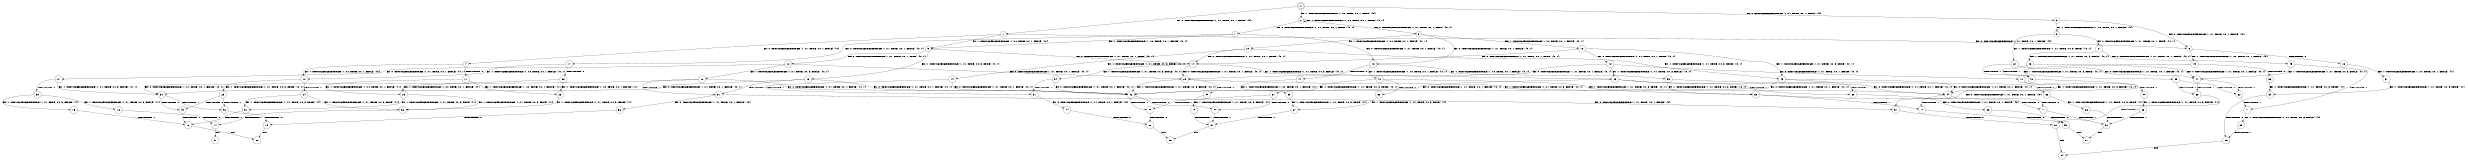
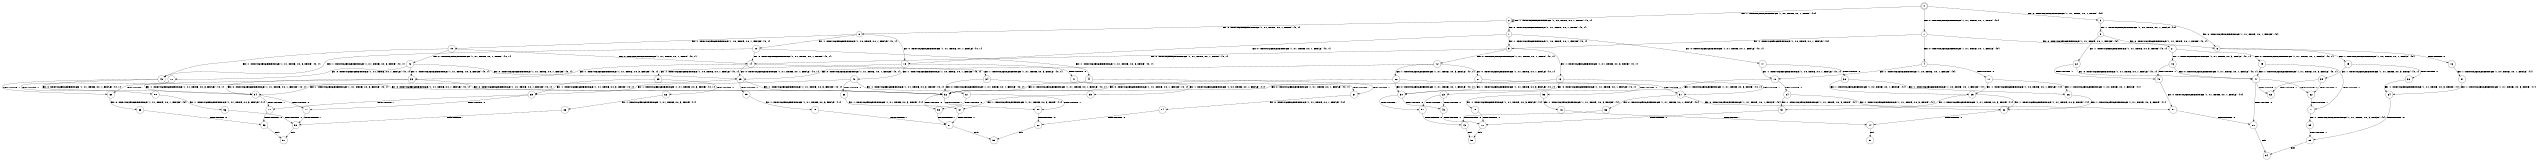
(2149, 106) -> (2255, 101)
